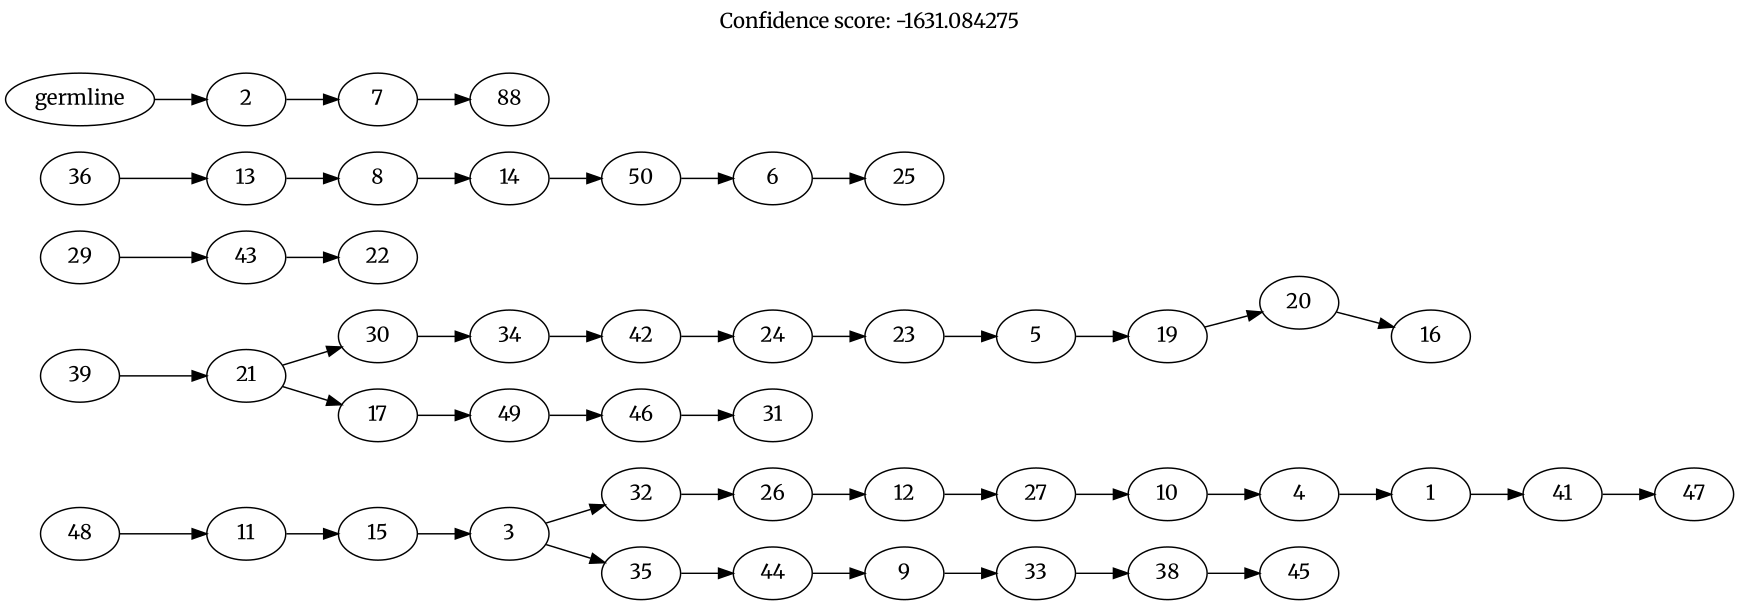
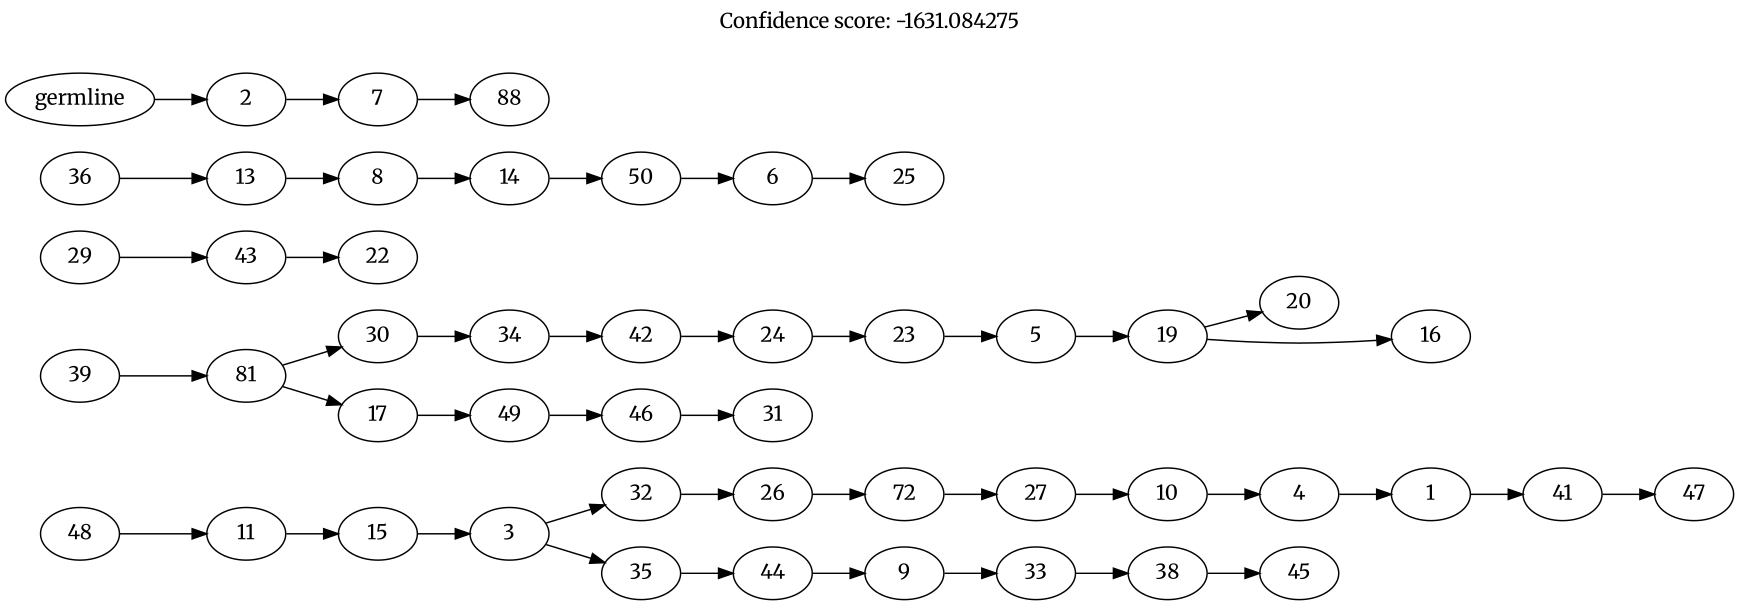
(1358, 318) -> (1292, 343)
(246, 376) -> (246, 376)
(904, 494) -> (904, 494)
